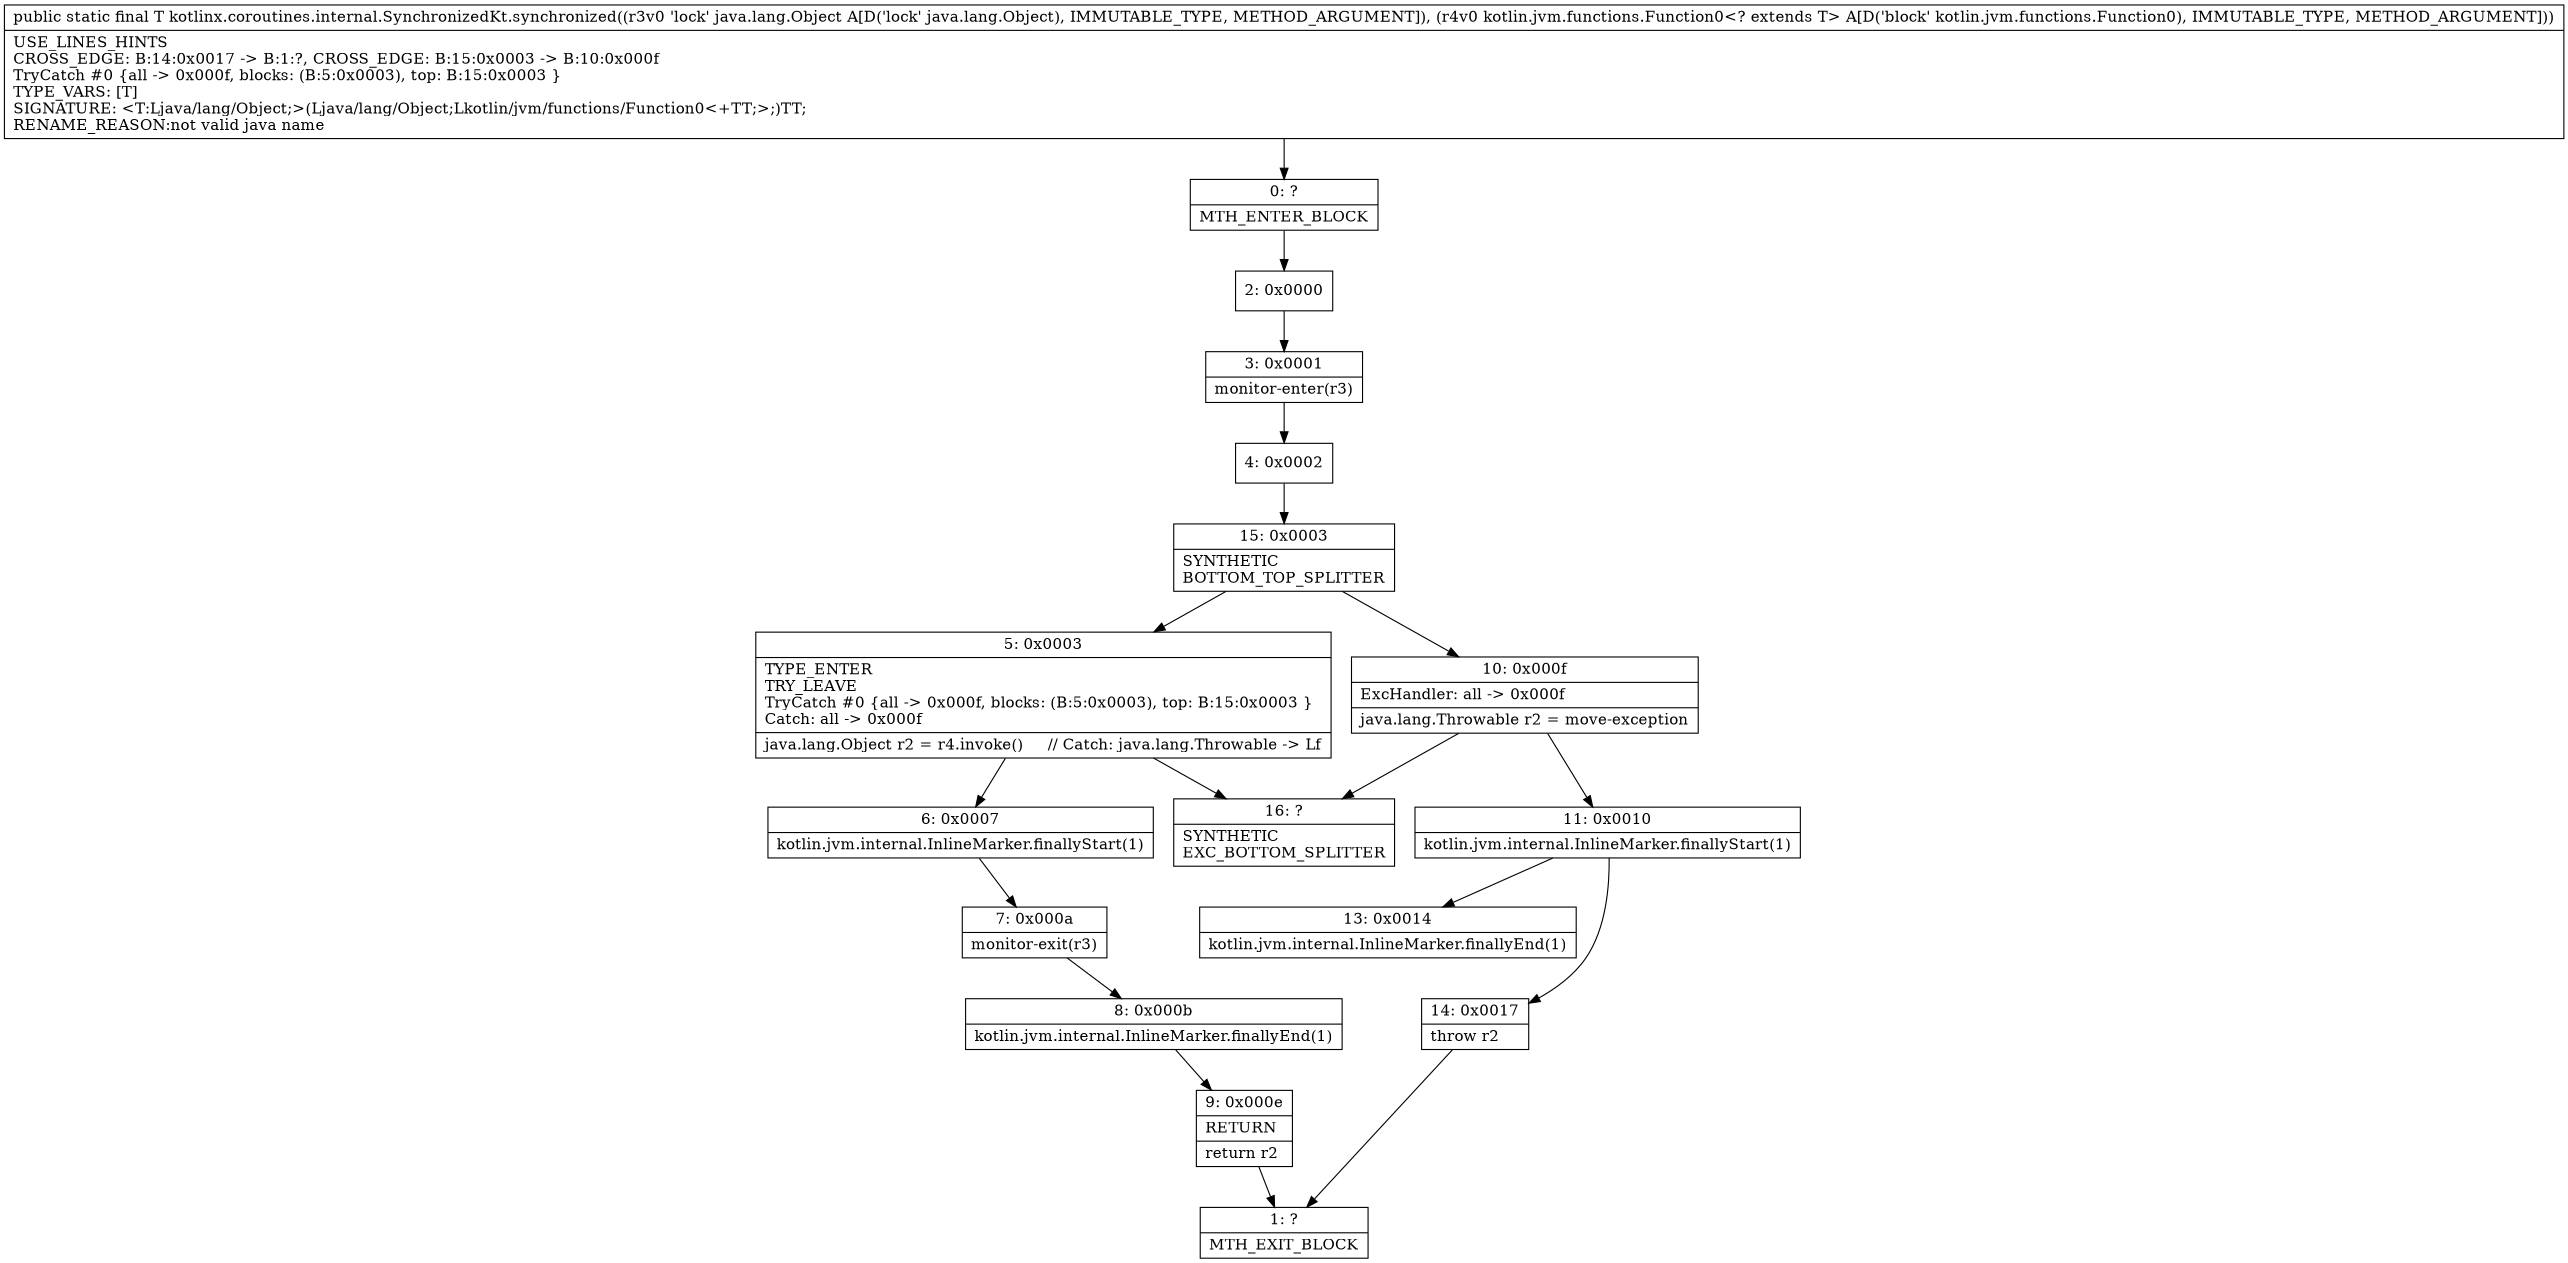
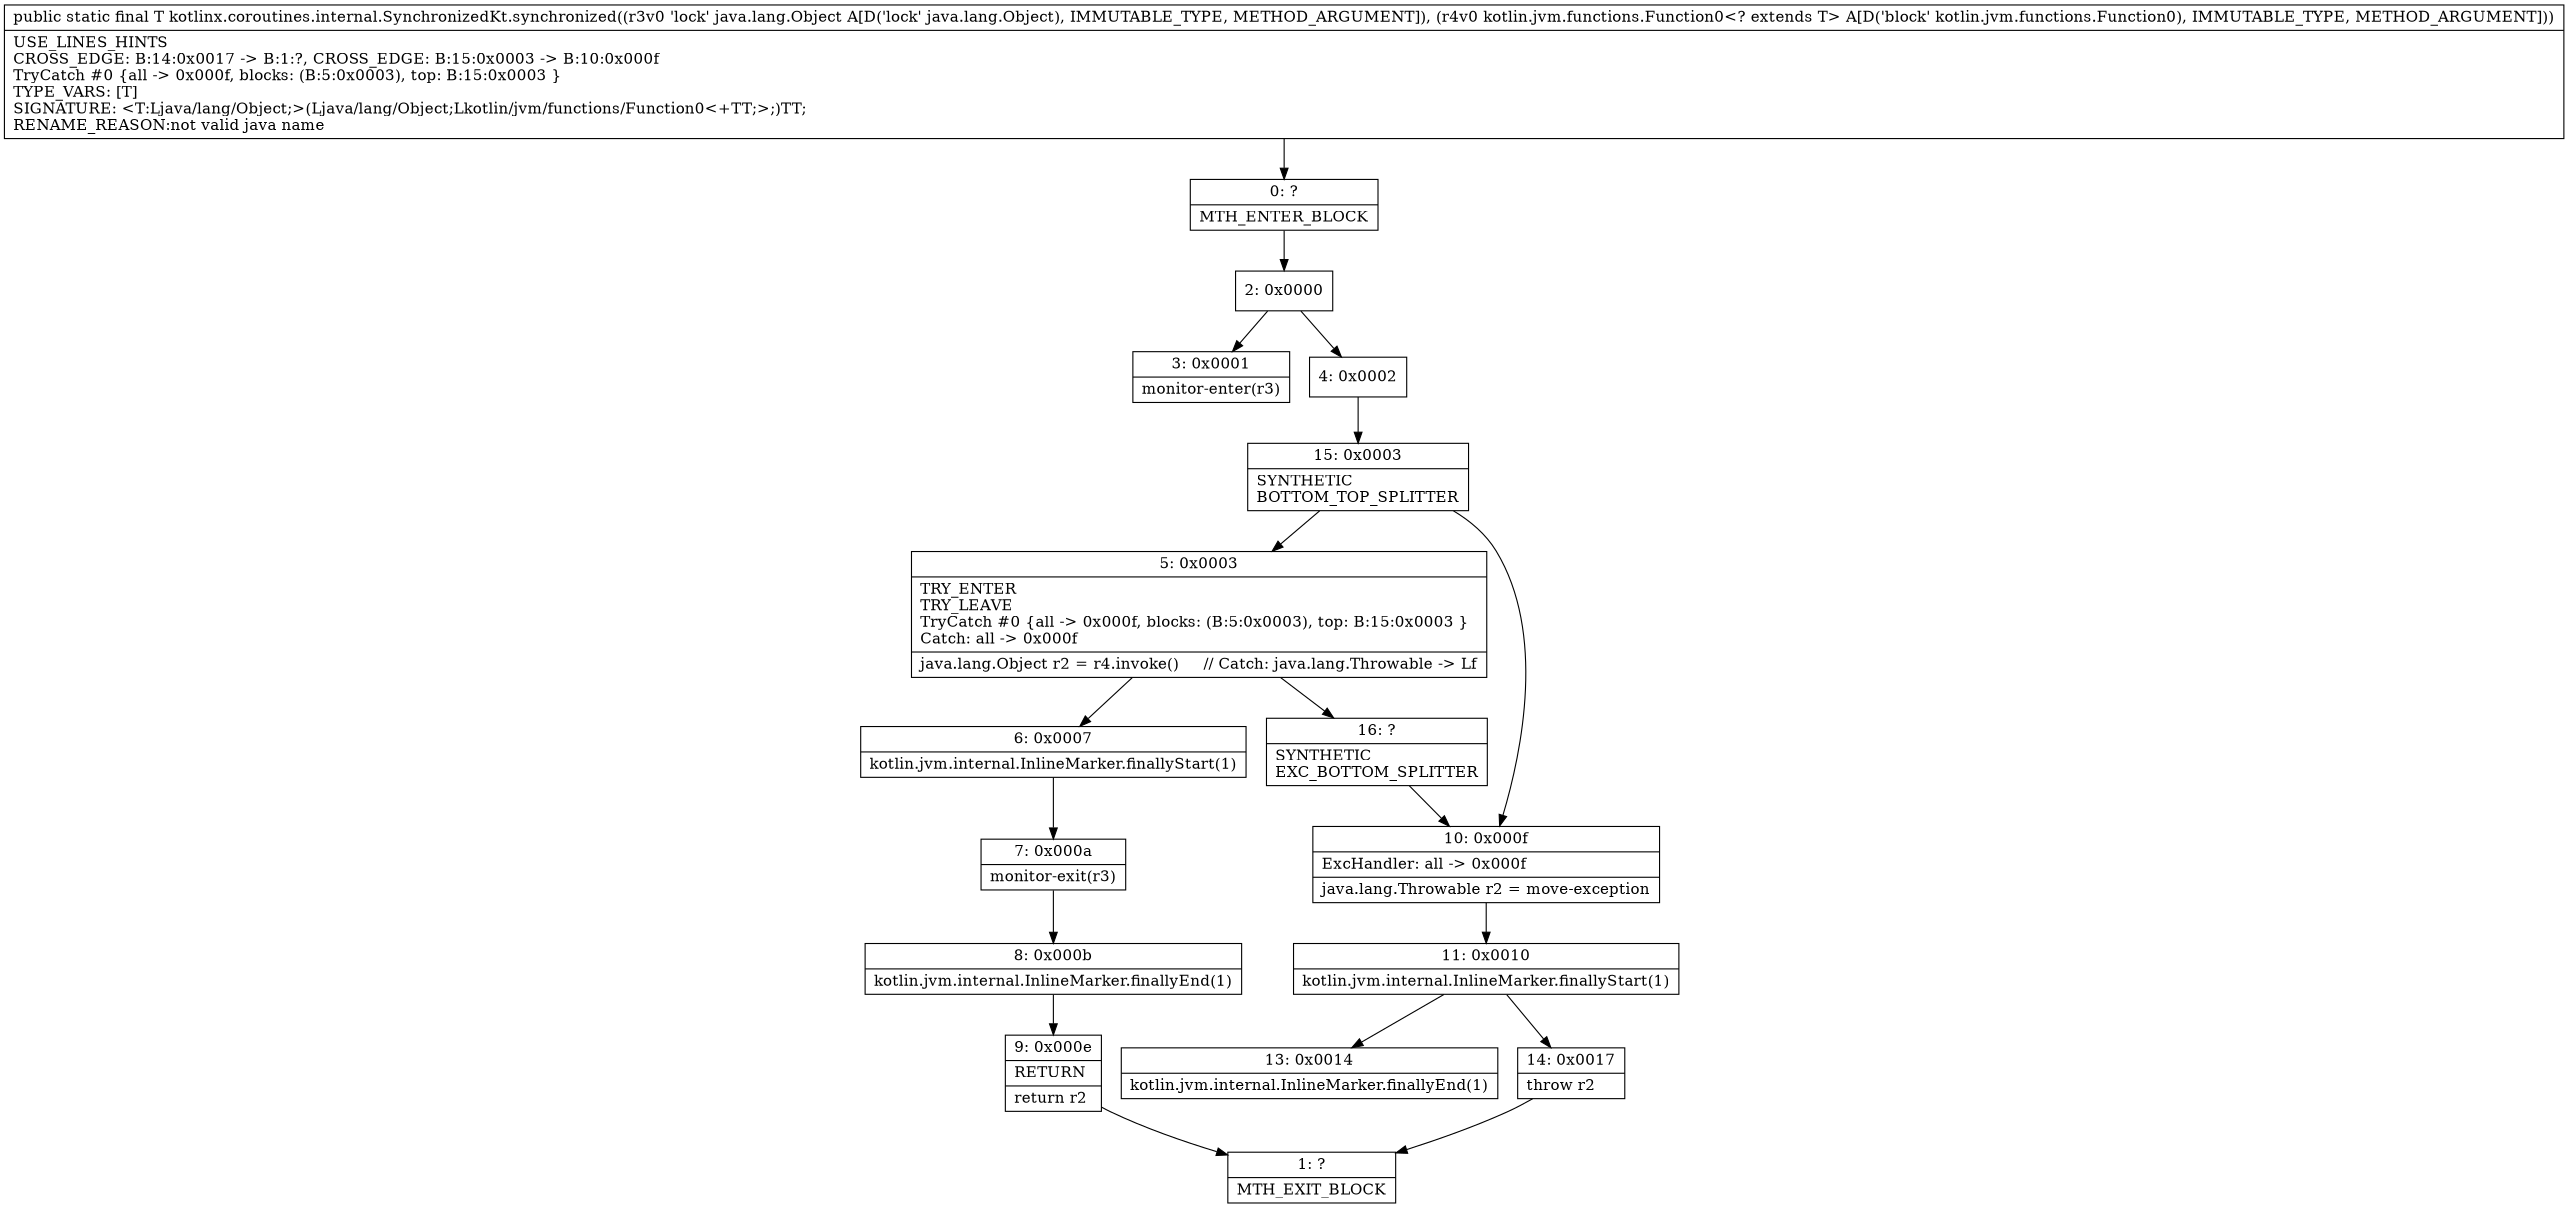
(1284, 417) -> (1317, 330)
(819, 670) -> (969, 589)
(1405, 763) -> (1425, 802)
